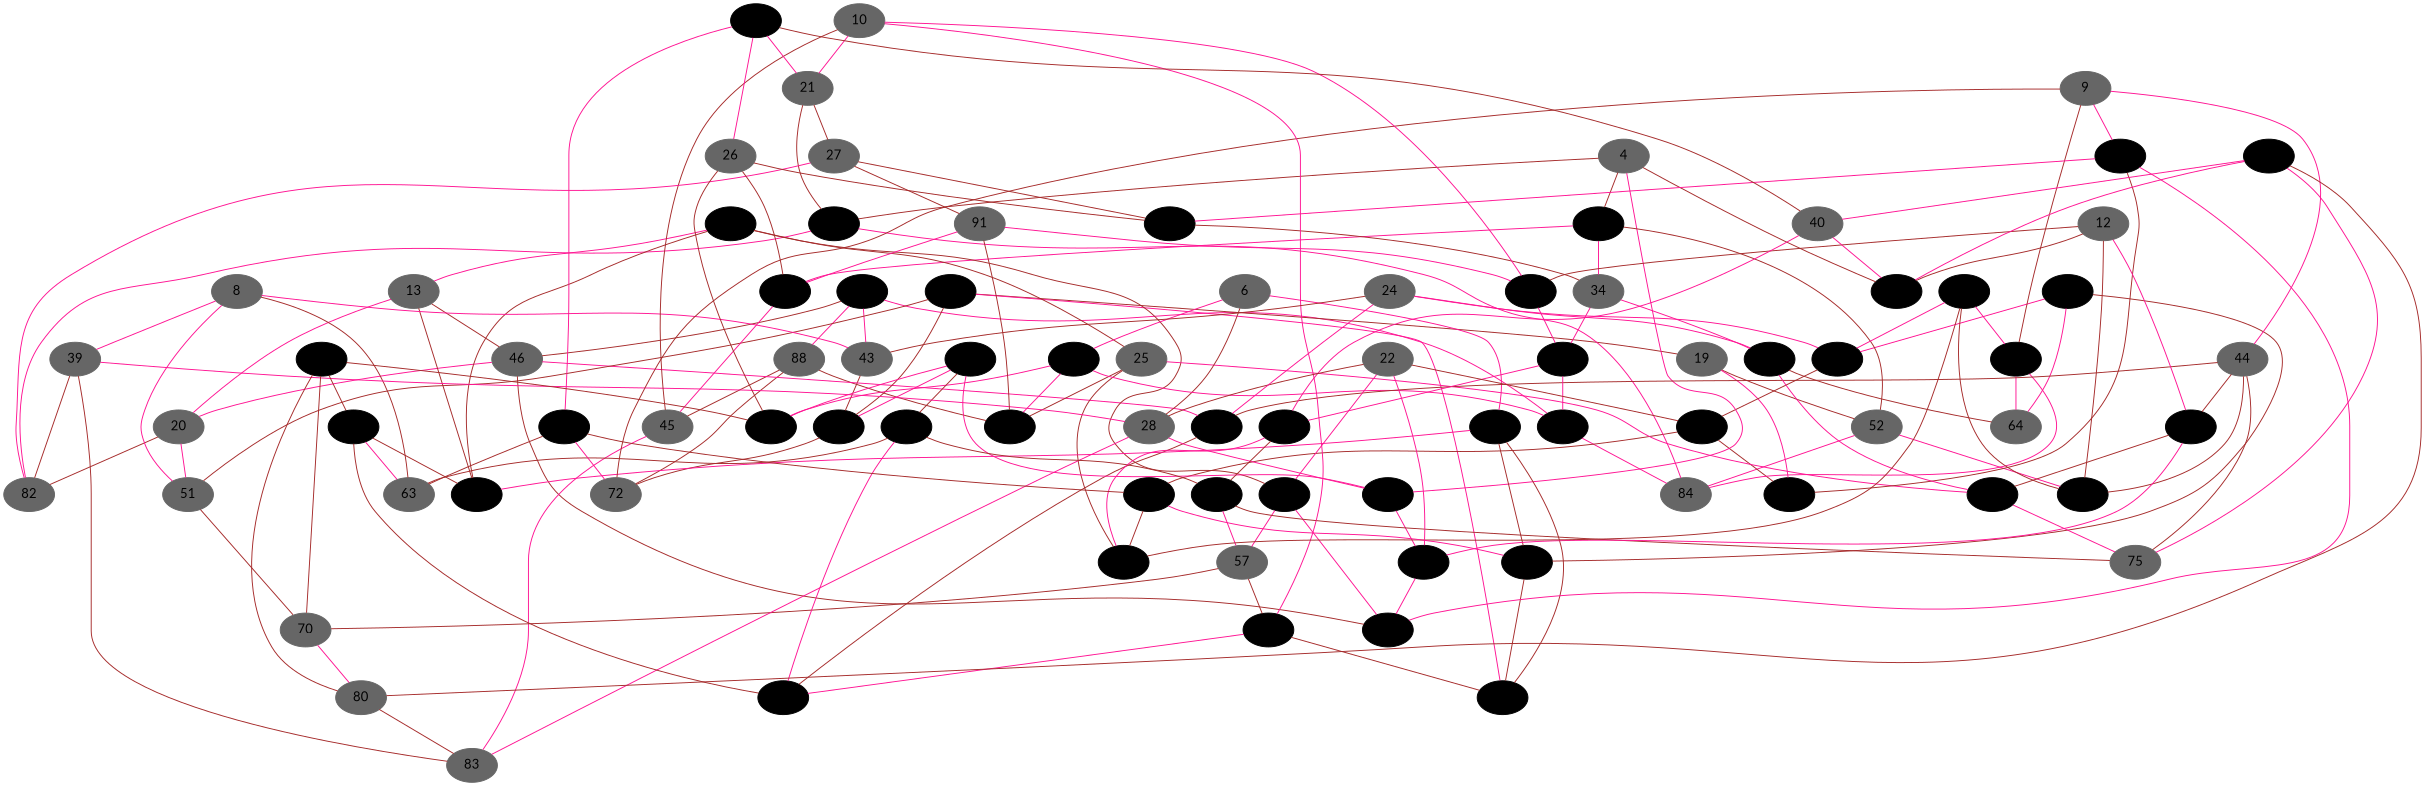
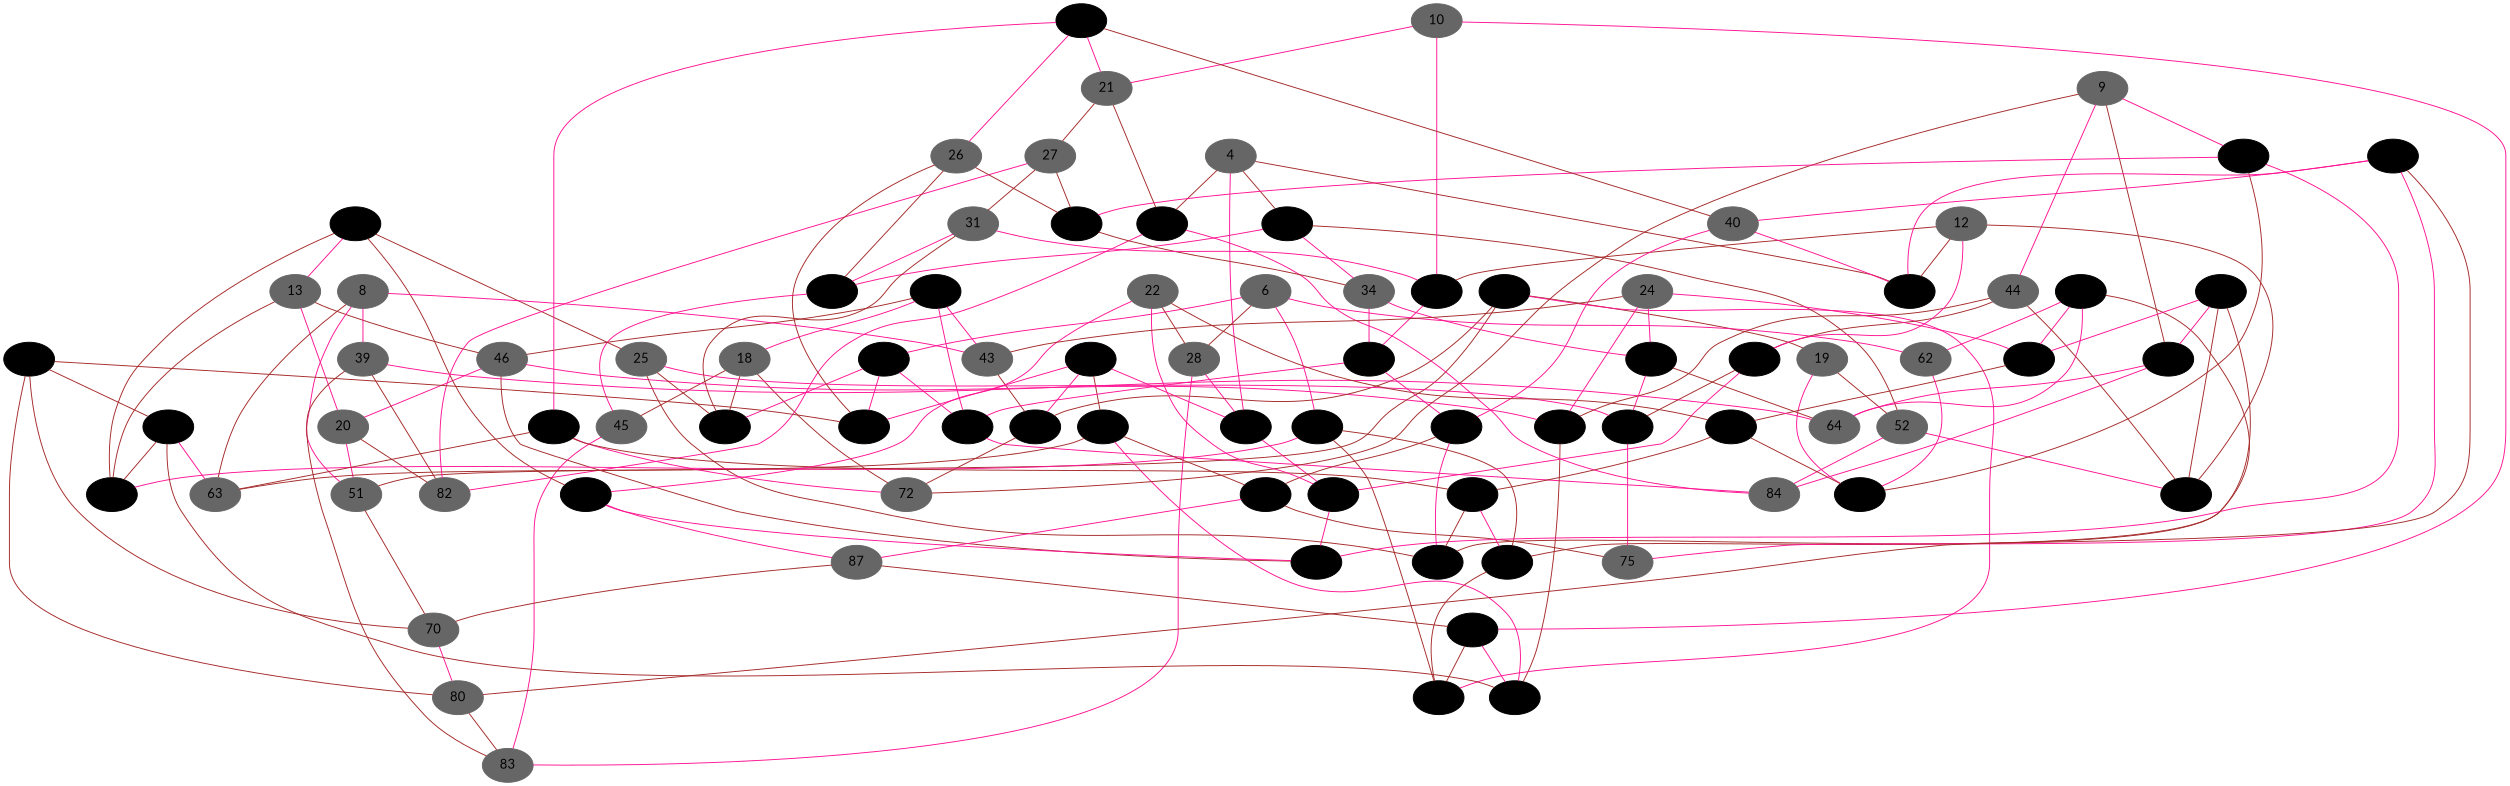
(683, 172) -> none
(980, 224) -> (973, 224)
(799, 359) -> (745, 359)
none -> (1926, 359)
(613, 387) -> (1421, 382)
(2228, 476) -> none
(1242, 562) -> (857, 562)
